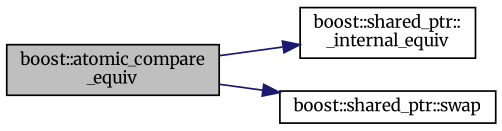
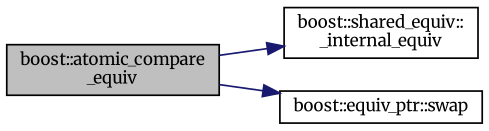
(388, 33) -> (381, 33)
(388, 107) -> (381, 107)
